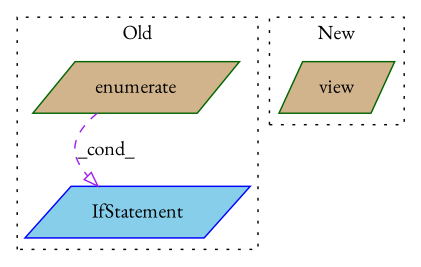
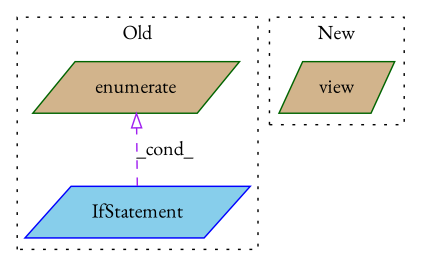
(76, 143) -> (137, 157)
